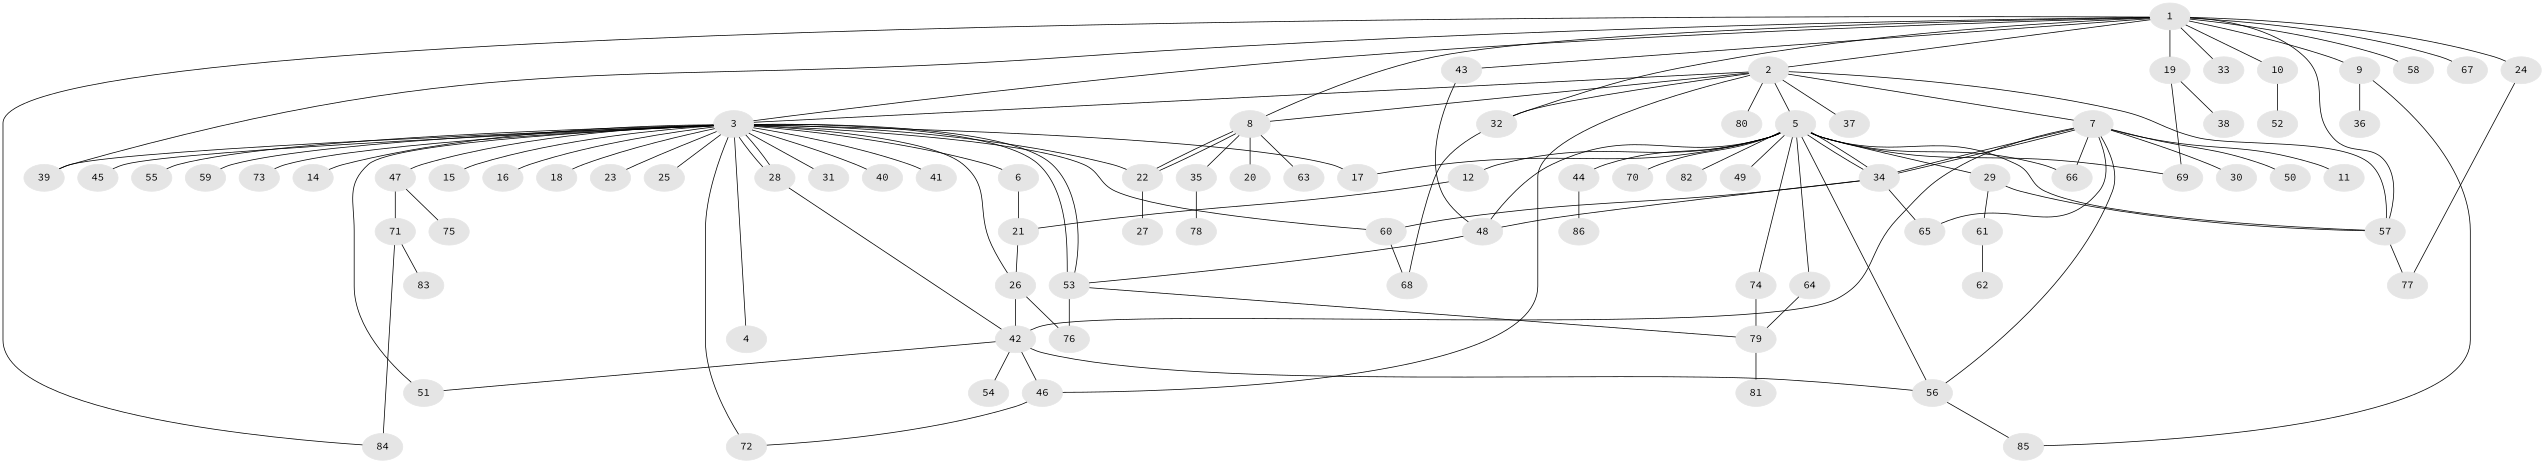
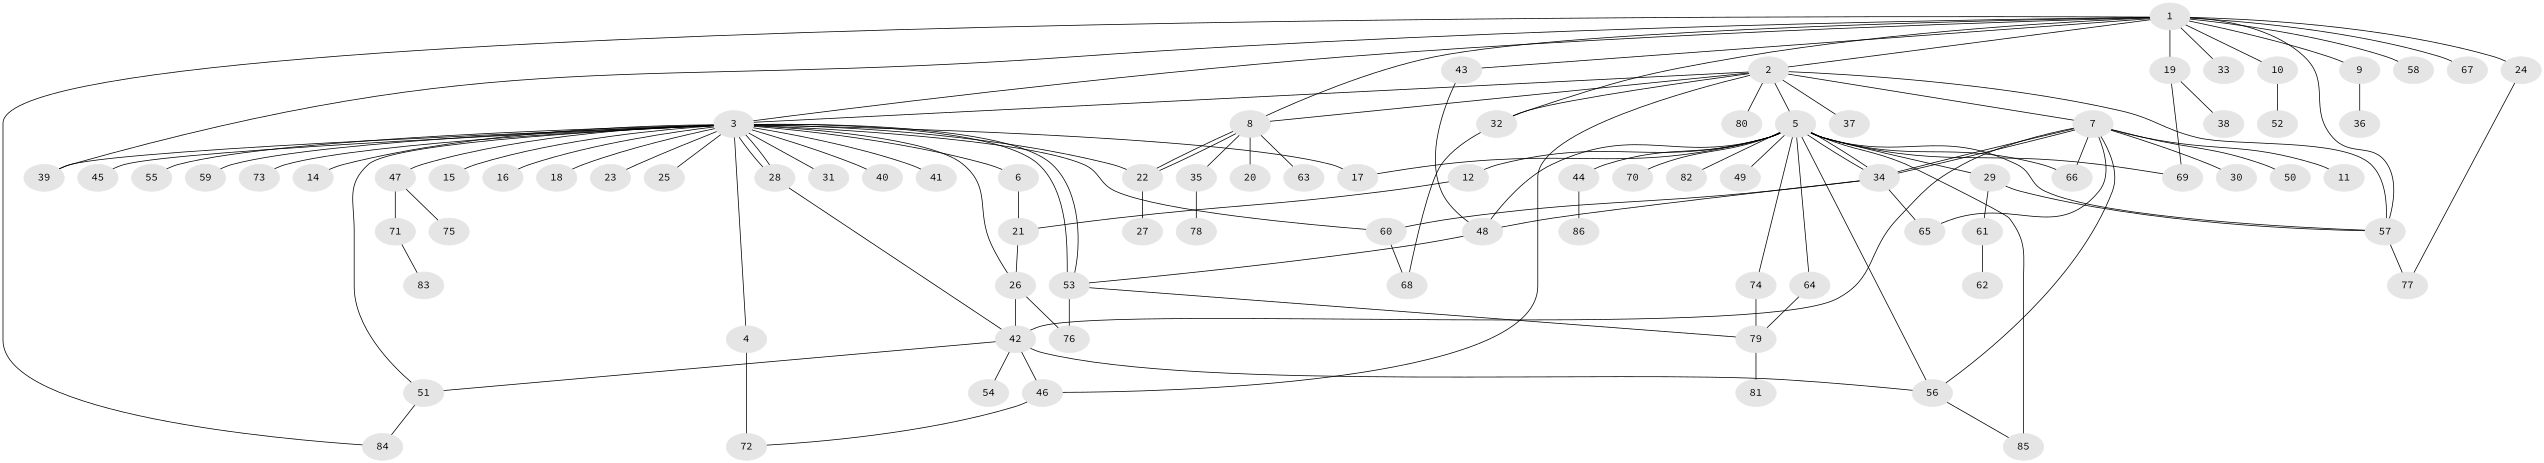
(705, 288) -> (746, 393)
(389, 339) -> (403, 420)
(2414, 394) -> (2010, 219)
